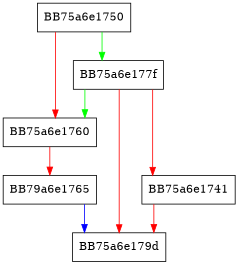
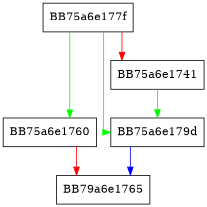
(84, 18) -> none
(119, 157) -> (104, 83)
(85, 214) -> (130, 157)
(154, 214) -> (157, 100)
